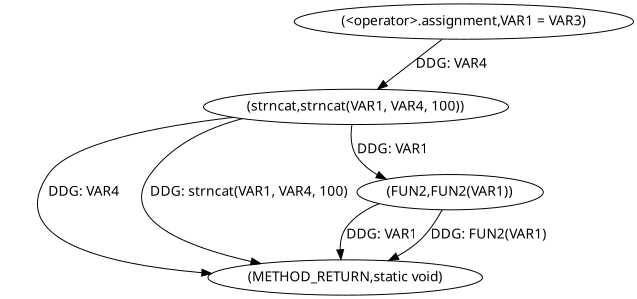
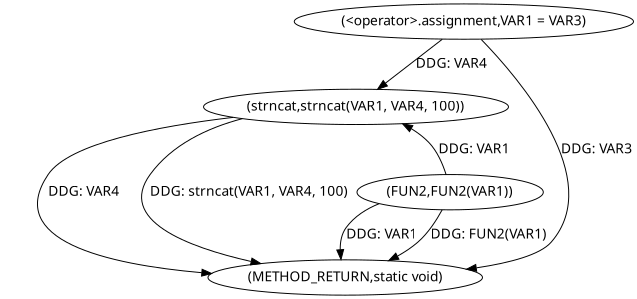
(355, 154) -> (433, 148)
none -> (565, 170)
